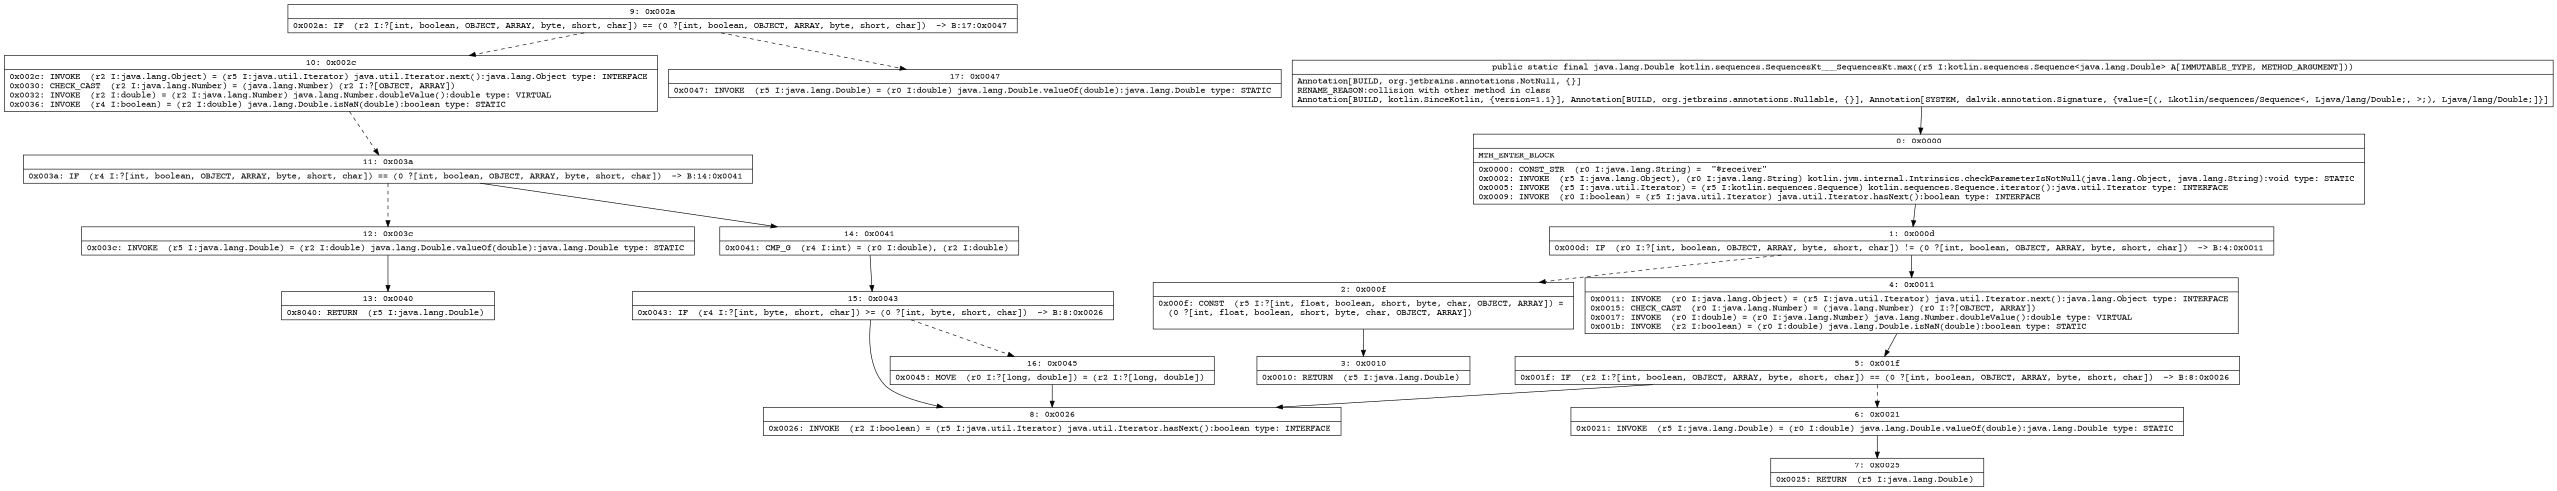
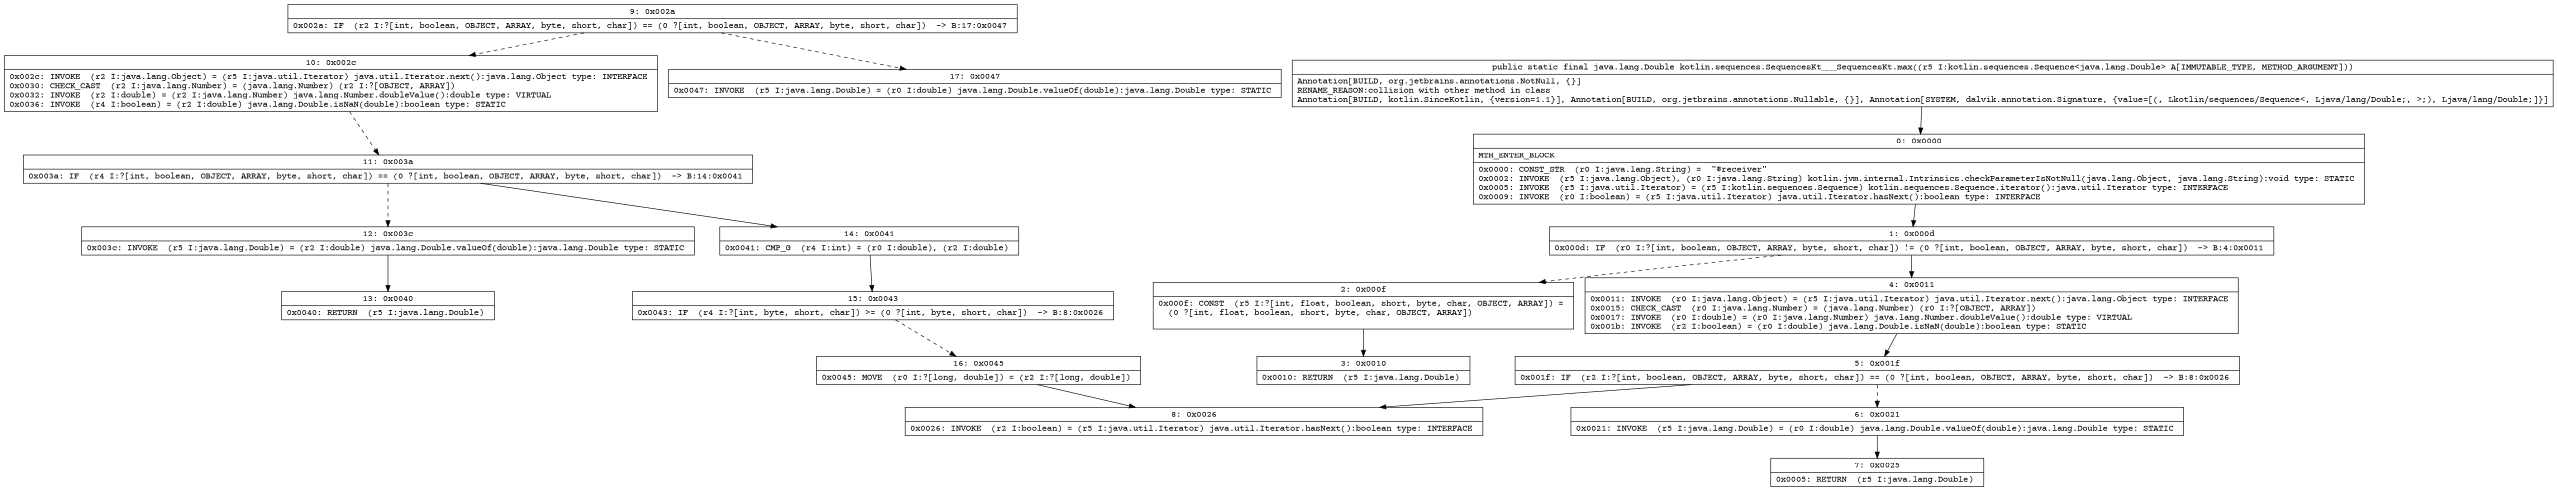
(388, 312) -> (388, 312)
(881, 380) -> none
(1877, 479) -> (1877, 479)
